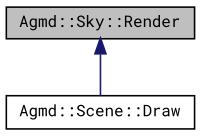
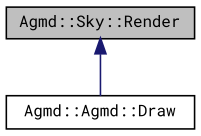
(100, 112) -> (100, 112)
